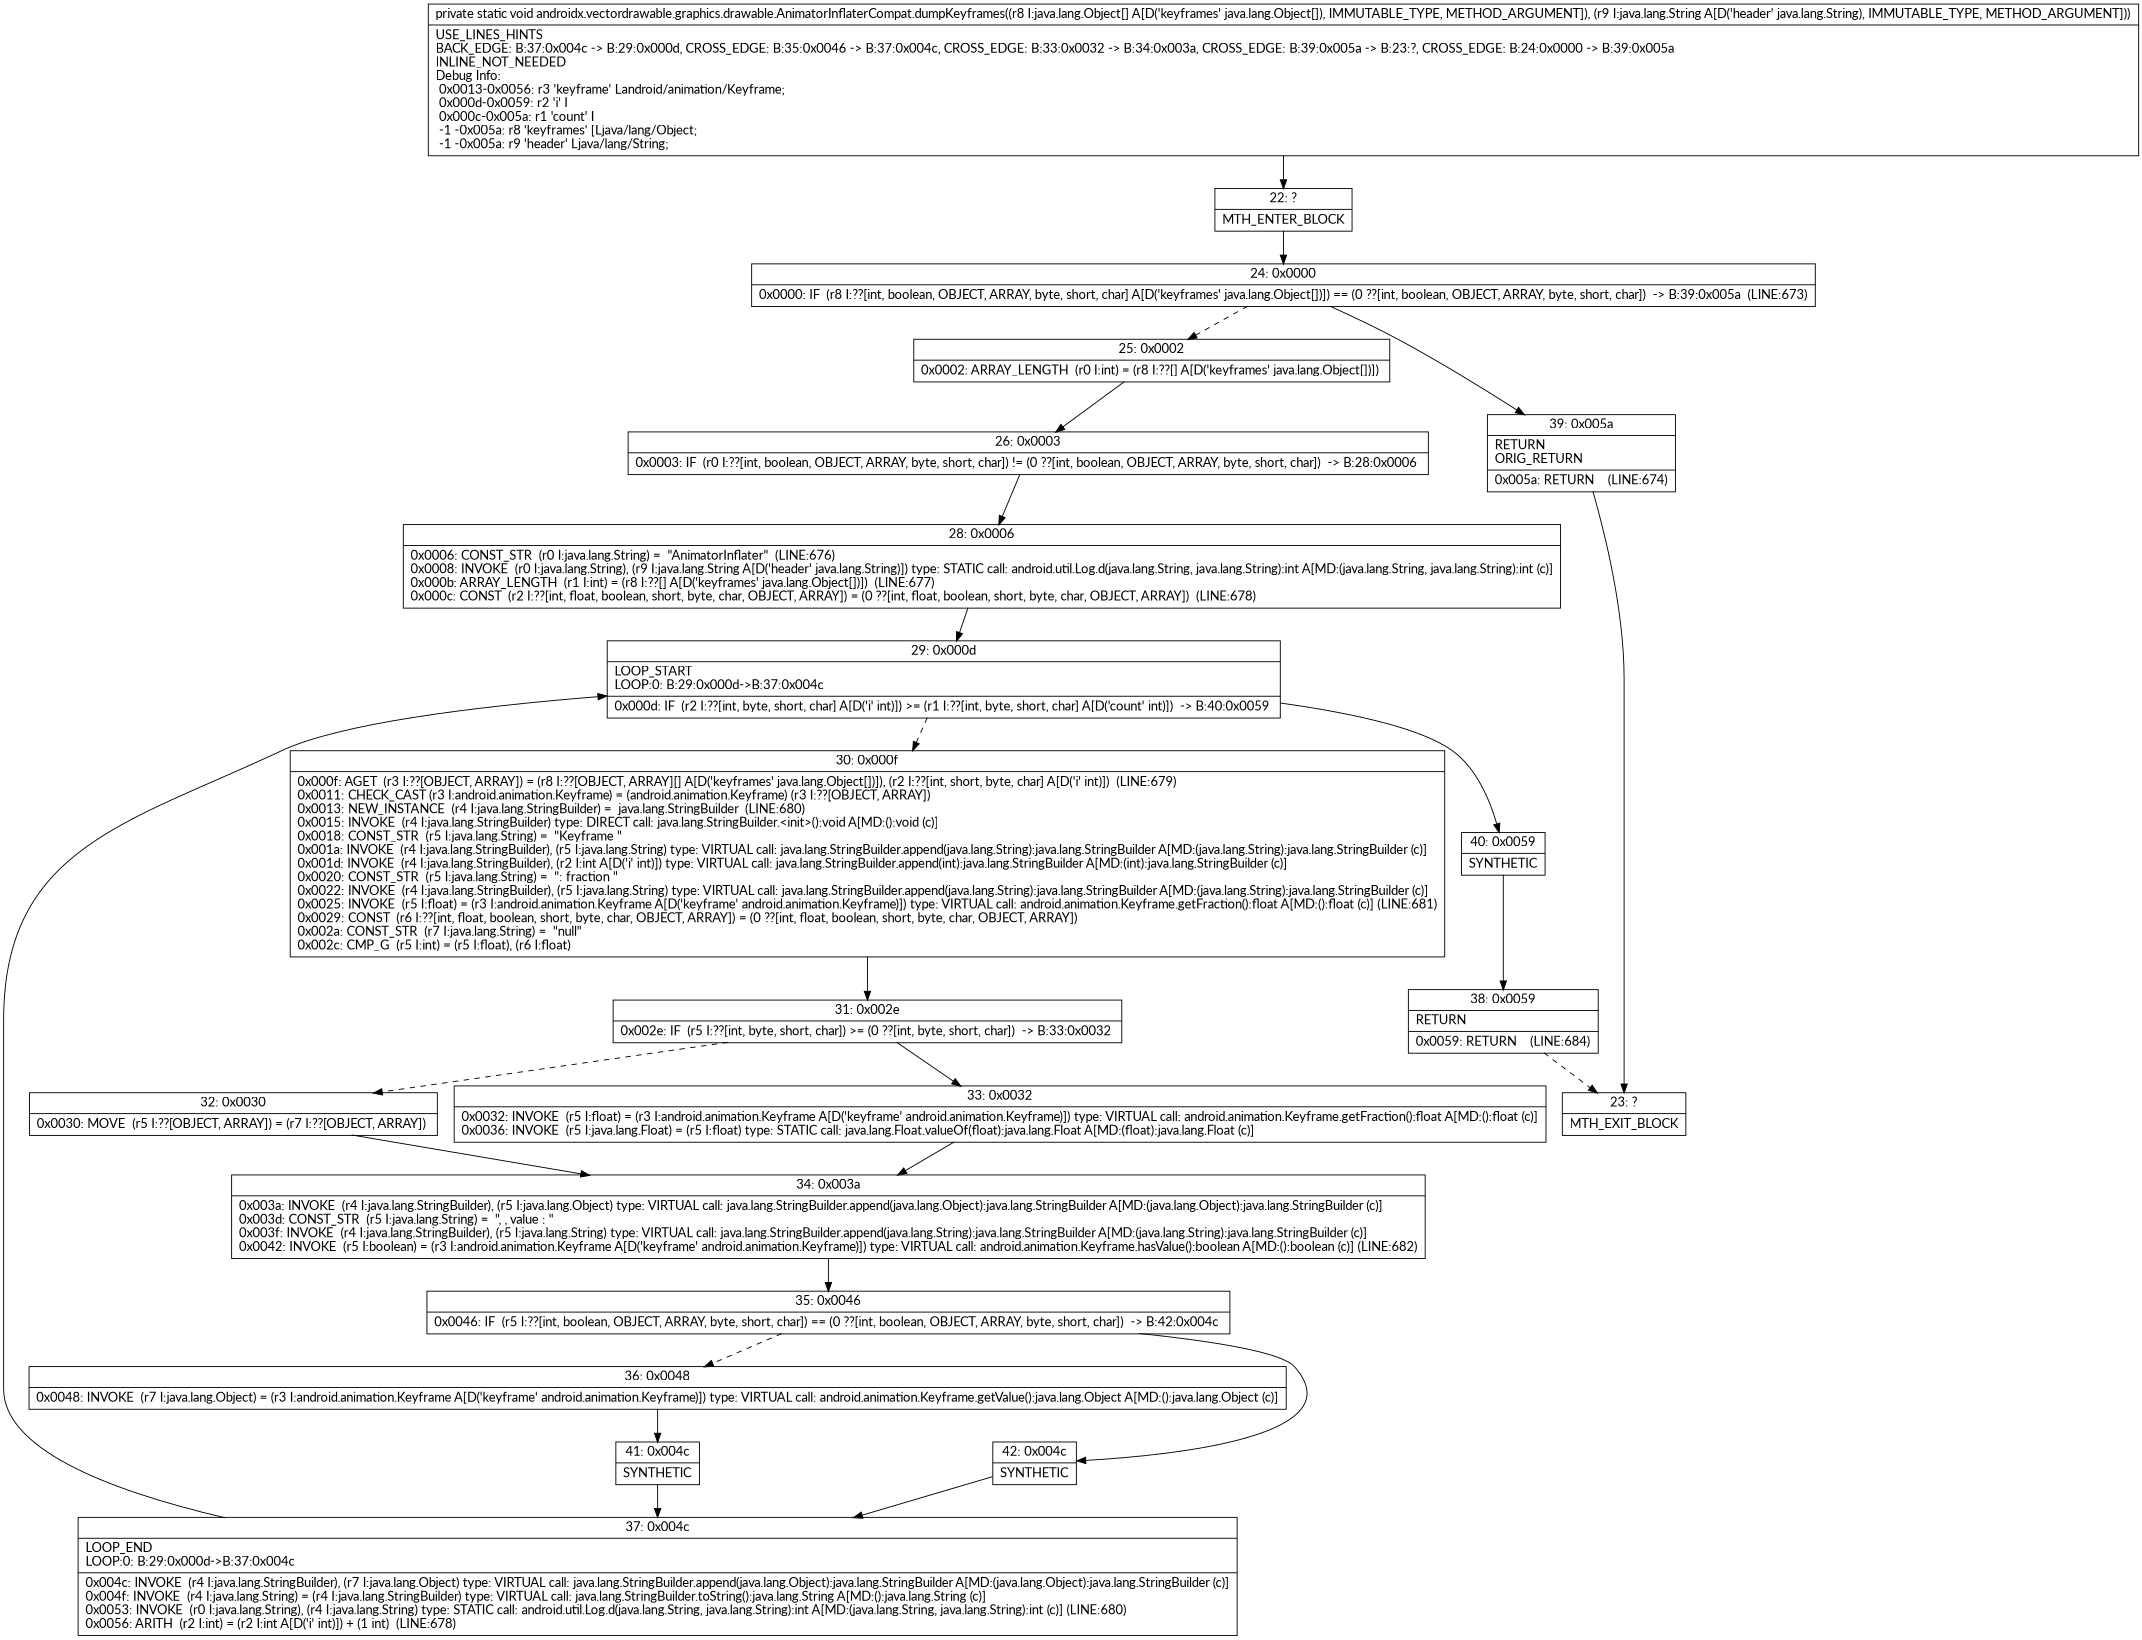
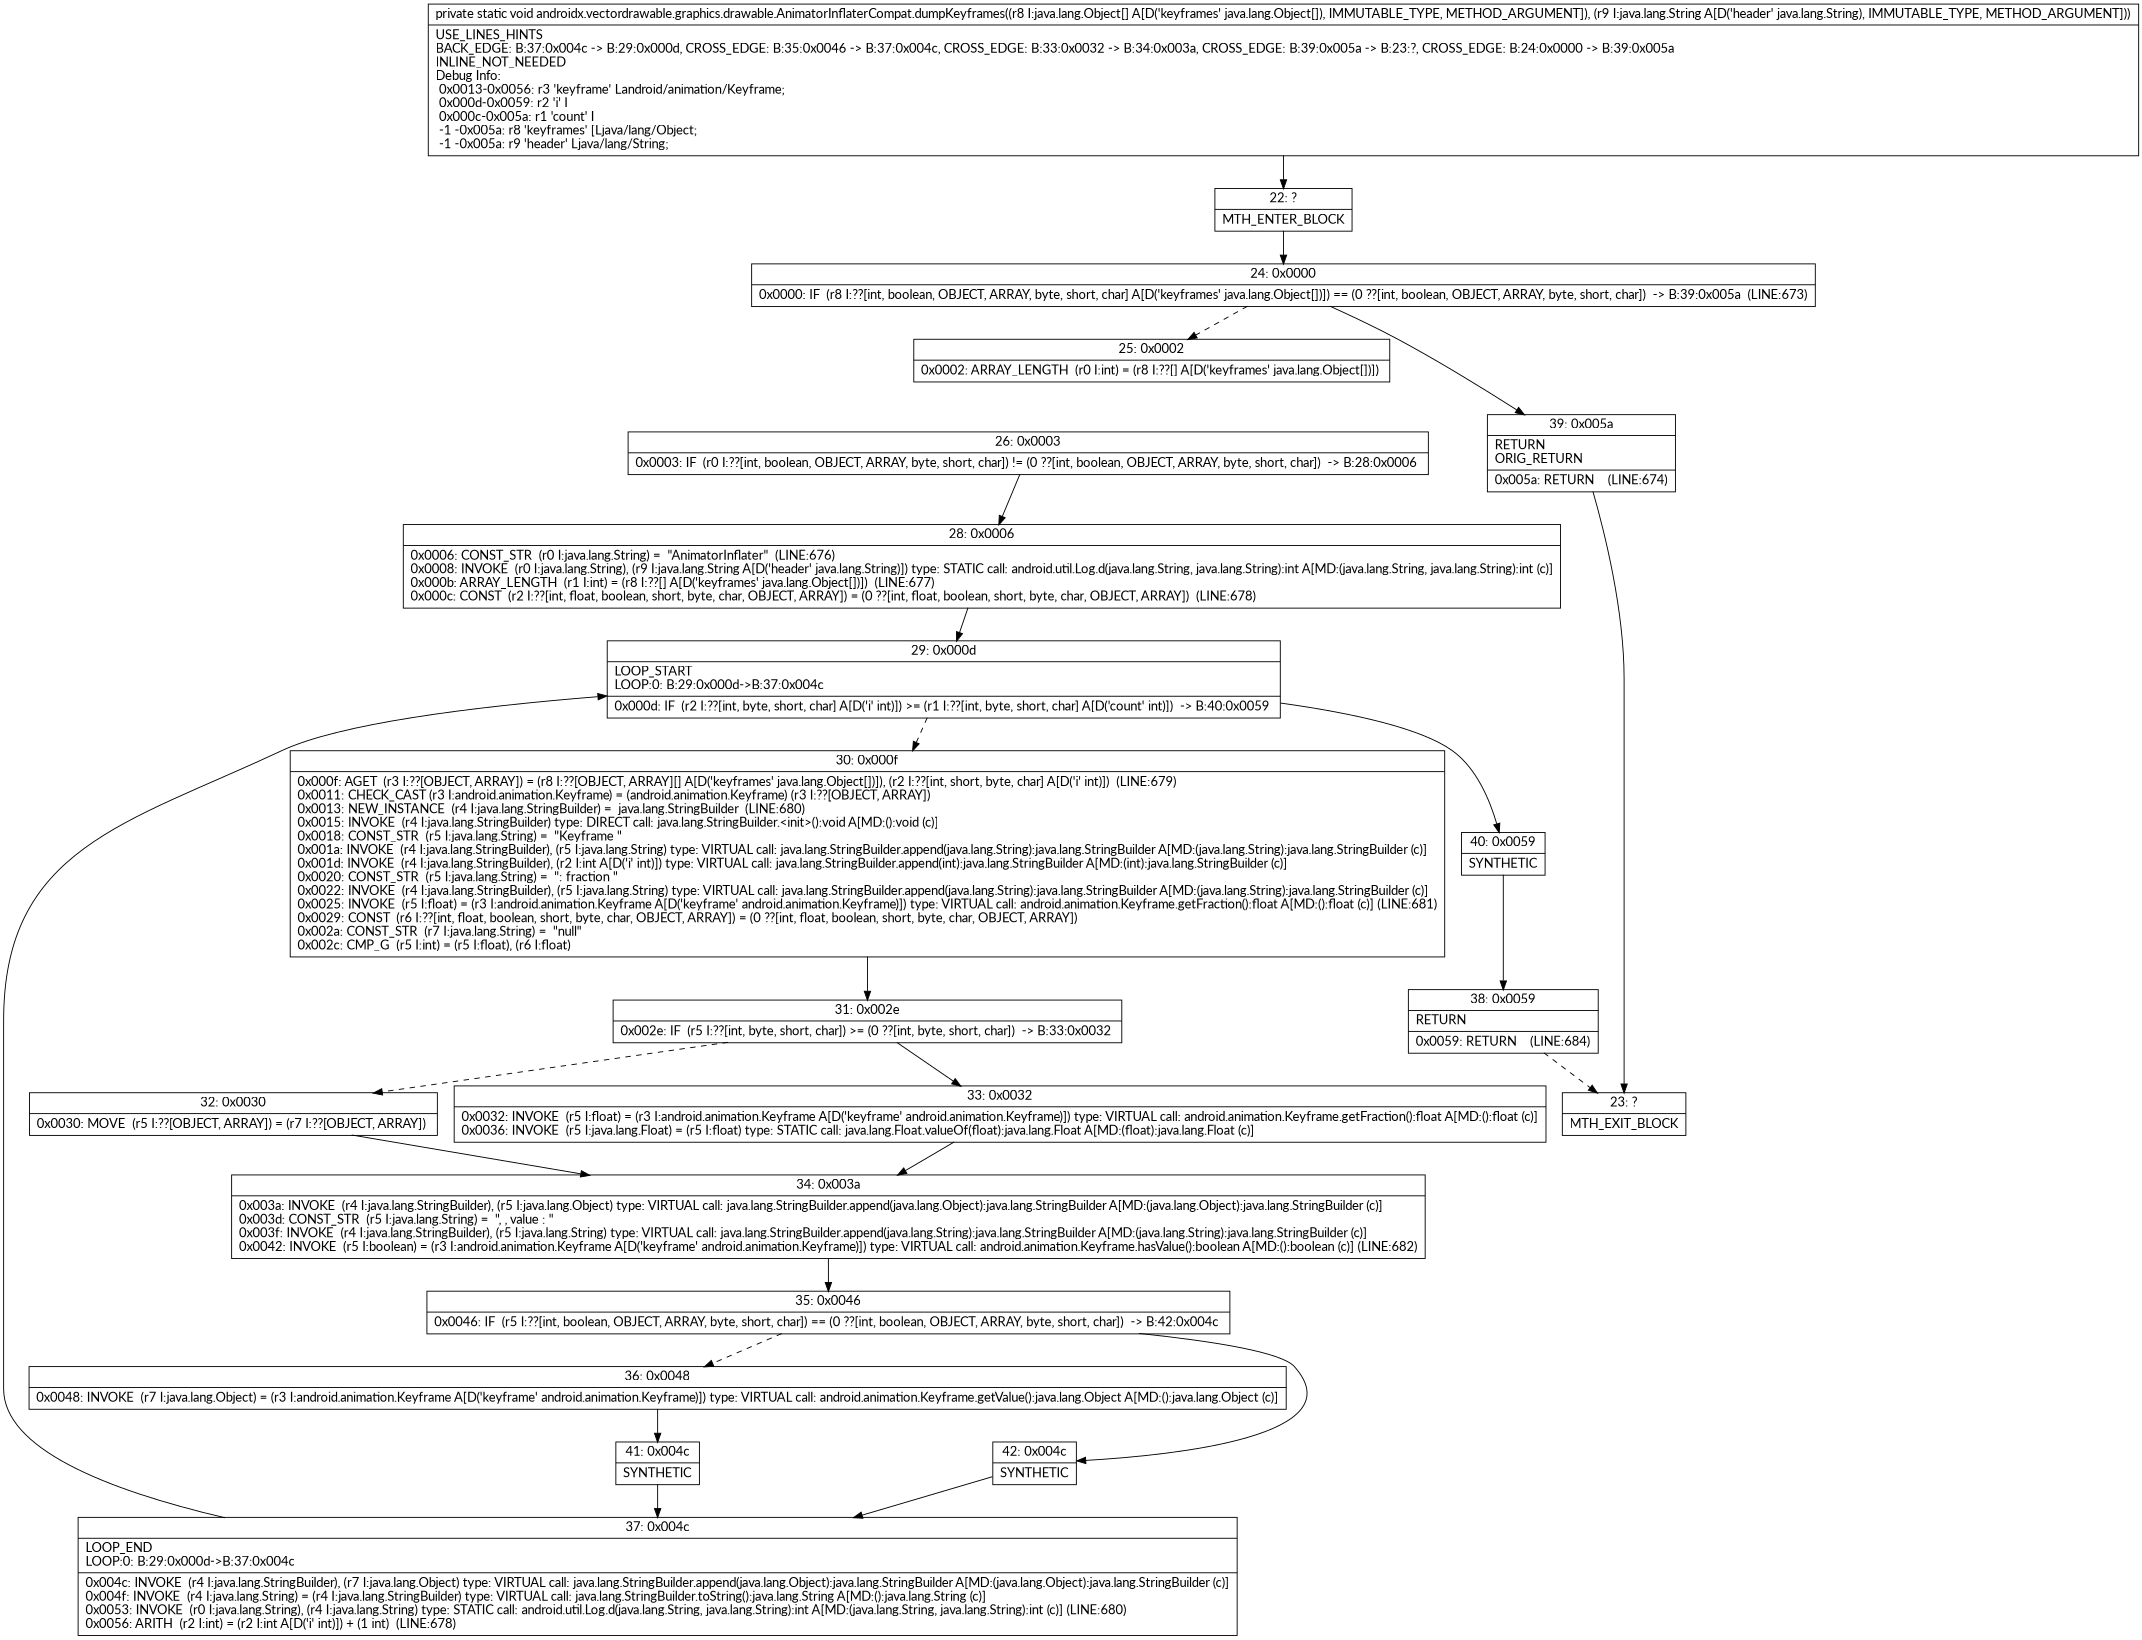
(1094, 404) -> none
